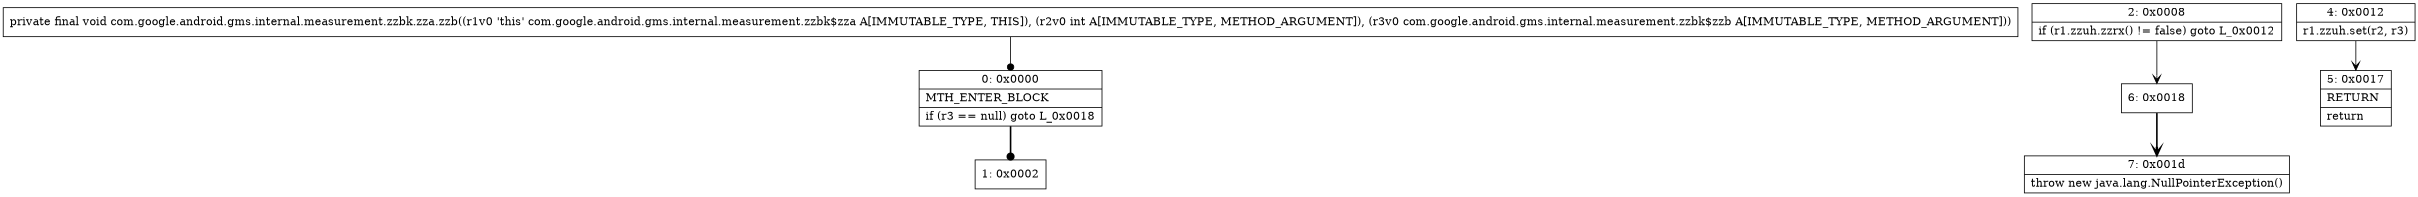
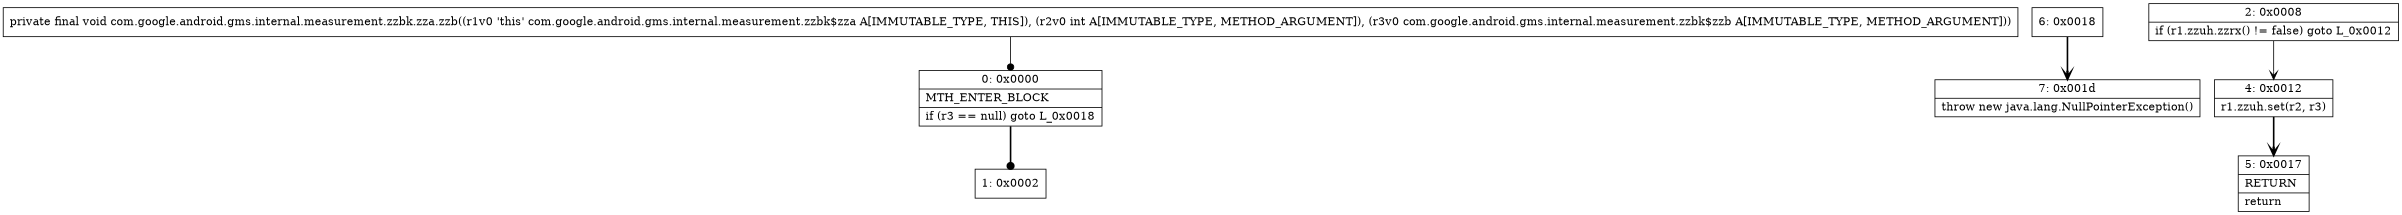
(2356, 52) -> (2274, 132)
(2157, 58) -> (2274, 56)
